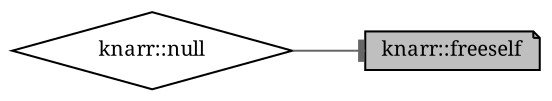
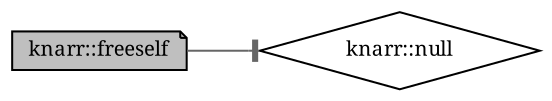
(324, 51) -> (218, 51)
